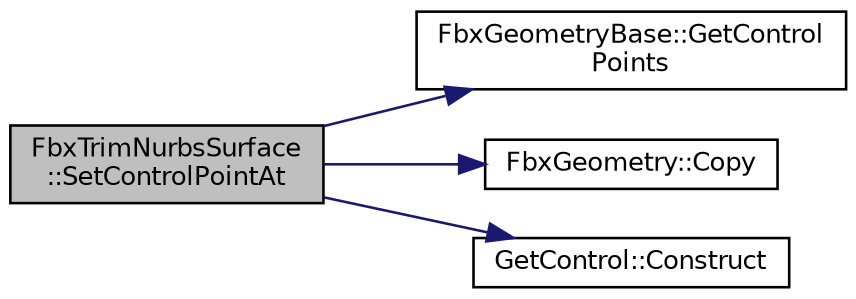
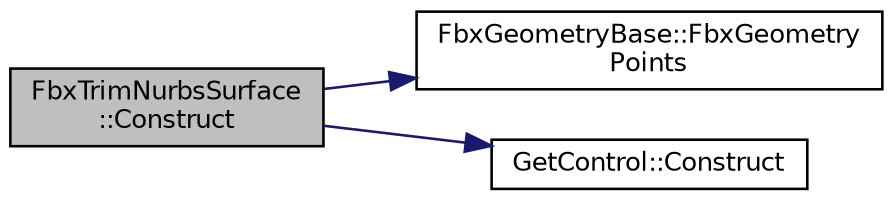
(631, 50) -> (649, 50)
(167, 164) -> (167, 107)
(631, 164) -> none
